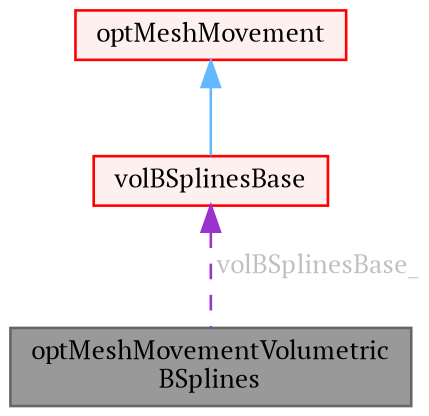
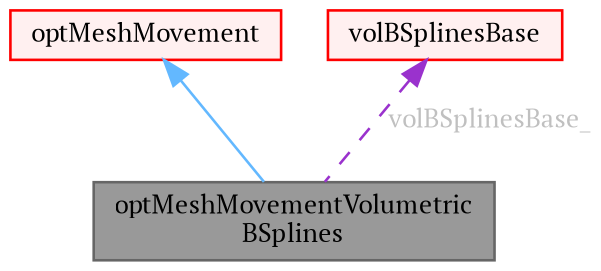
(211, 122) -> (222, 131)
